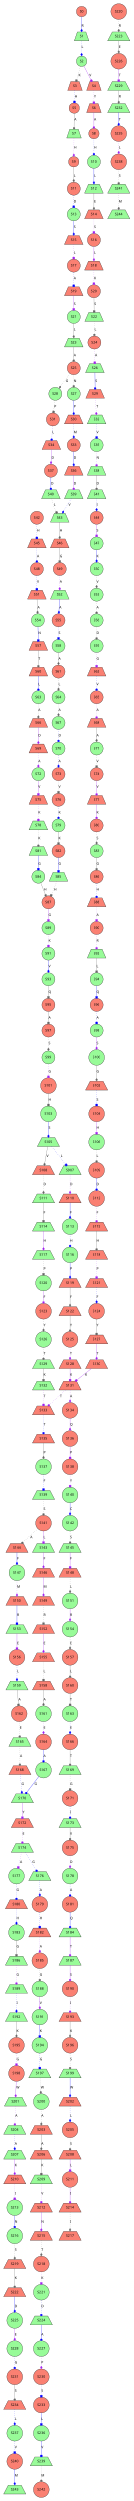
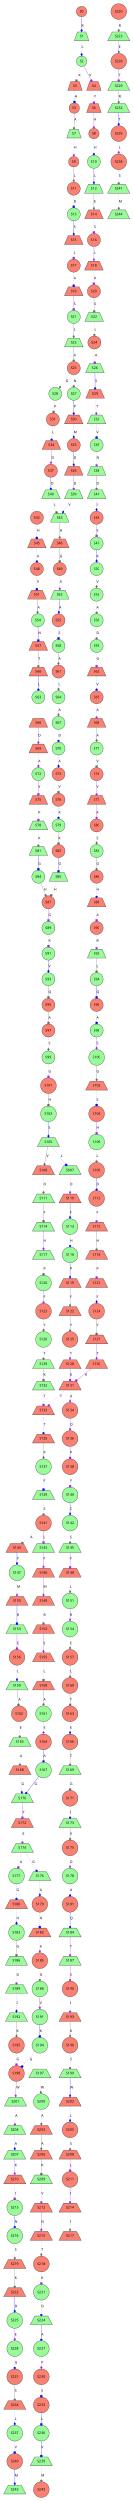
(38, 710) -> none
(70, 1714) -> (70, 1714)
(40, 2060) -> (29, 2058)
